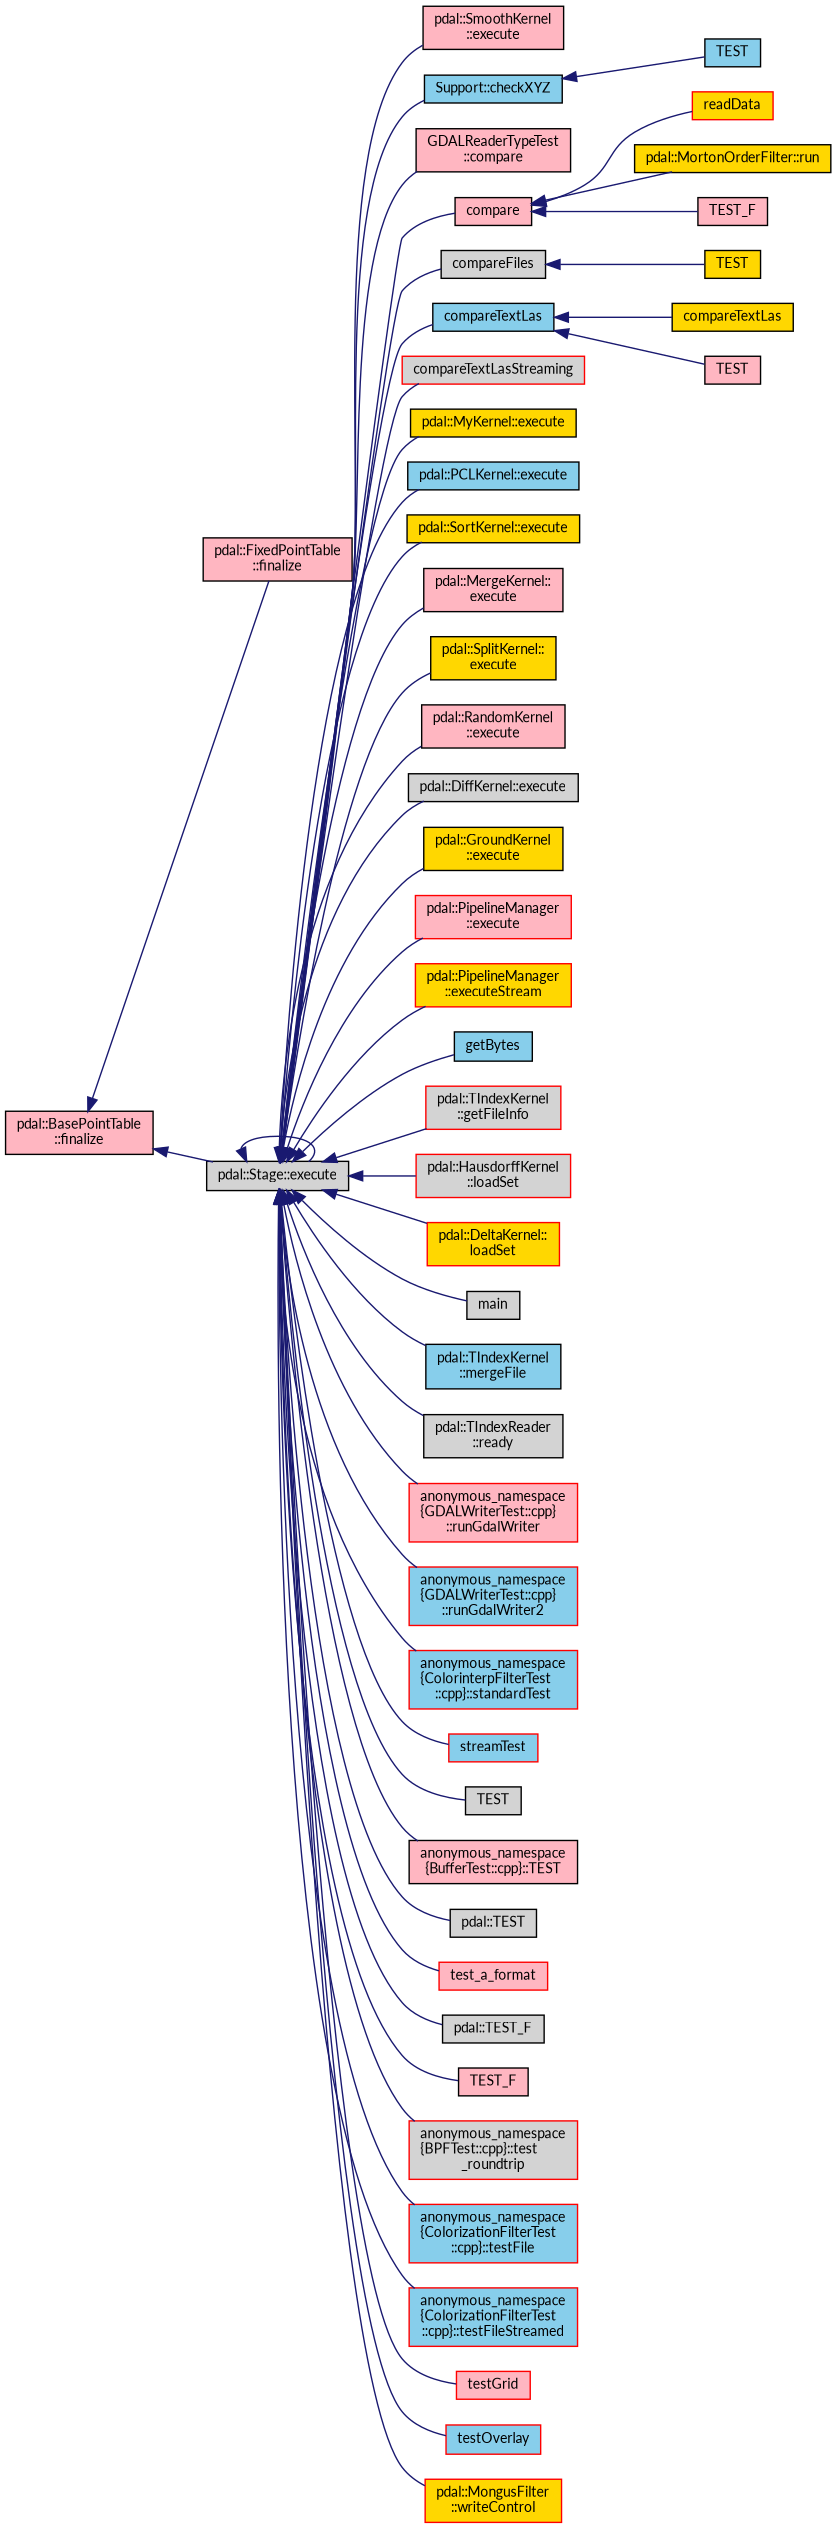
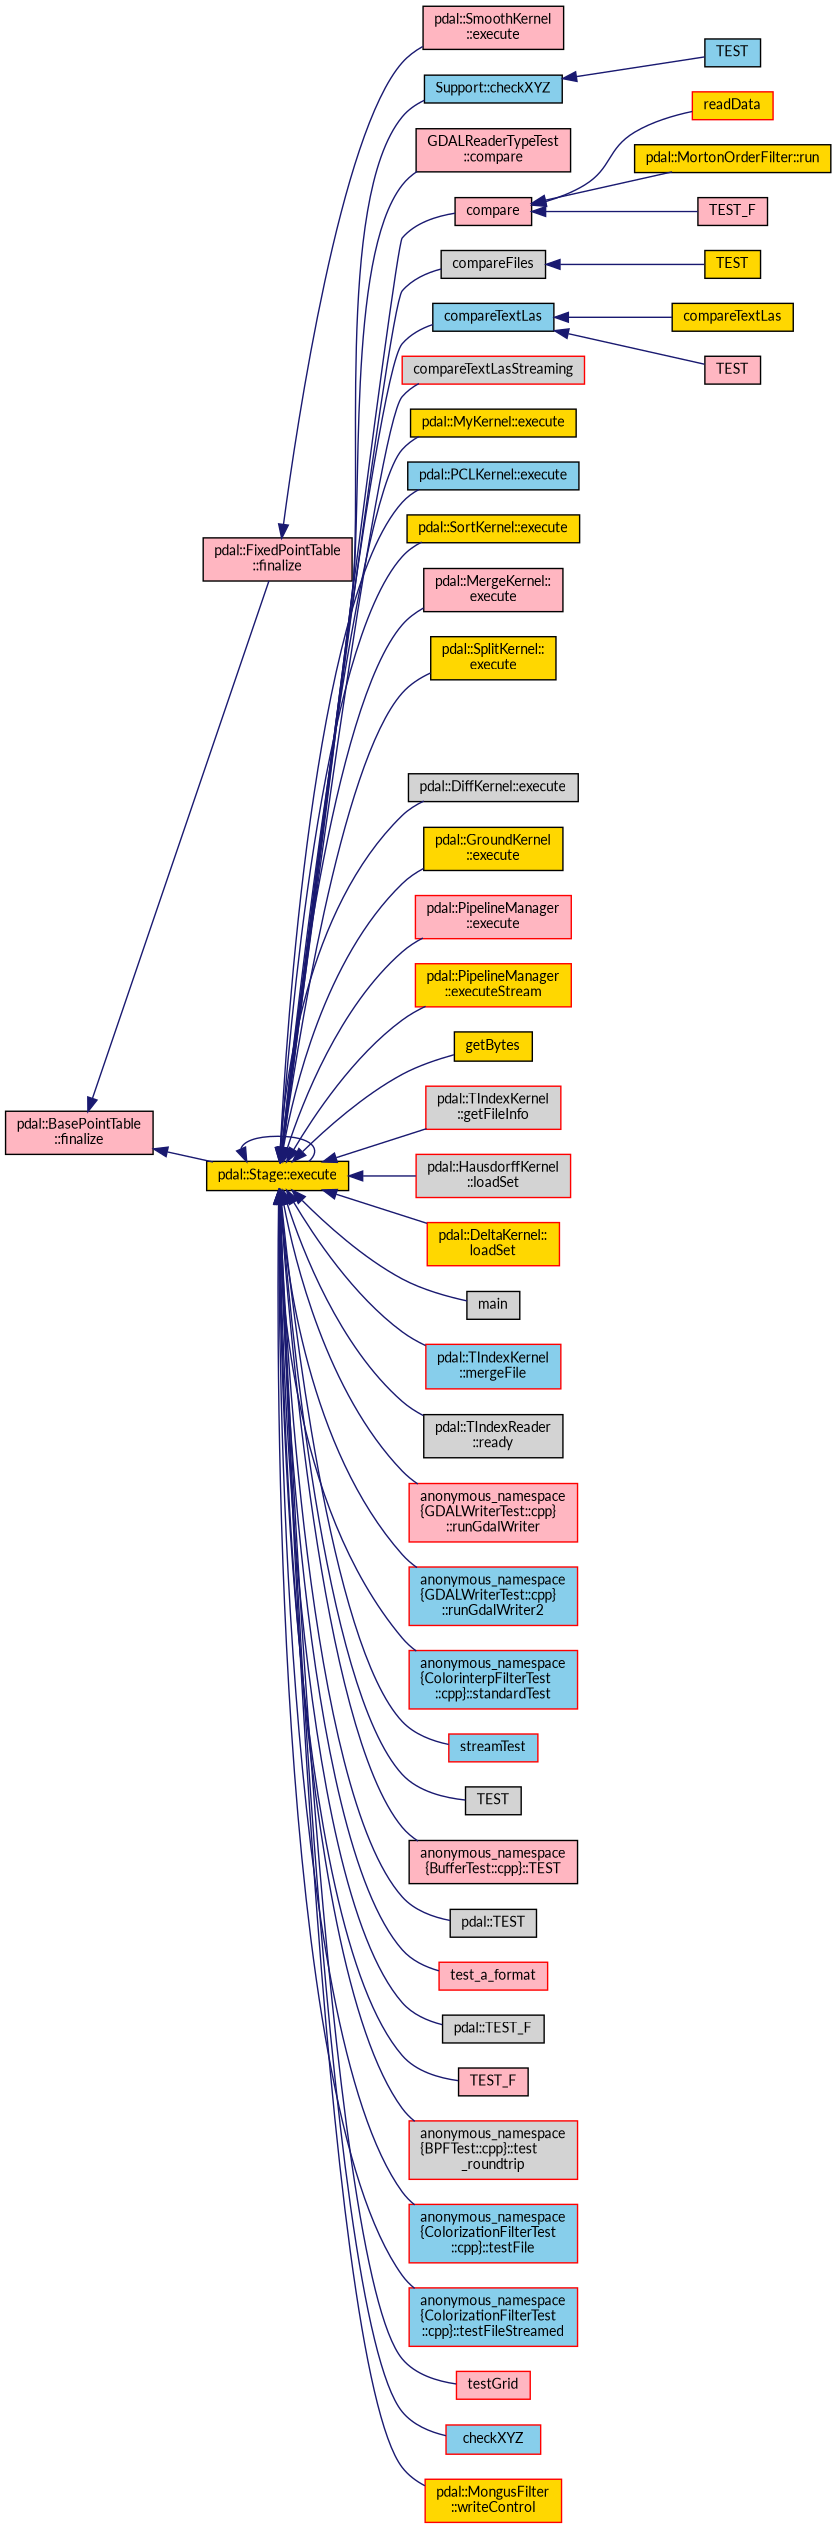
(352, 590) -> (326, 275)
(493, 726) -> none
(493, 1047) -> (493, 1047)
(278, 1176) -> (278, 1176)
(493, 1367) -> (493, 1367)
(493, 2440) -> (493, 2440)
